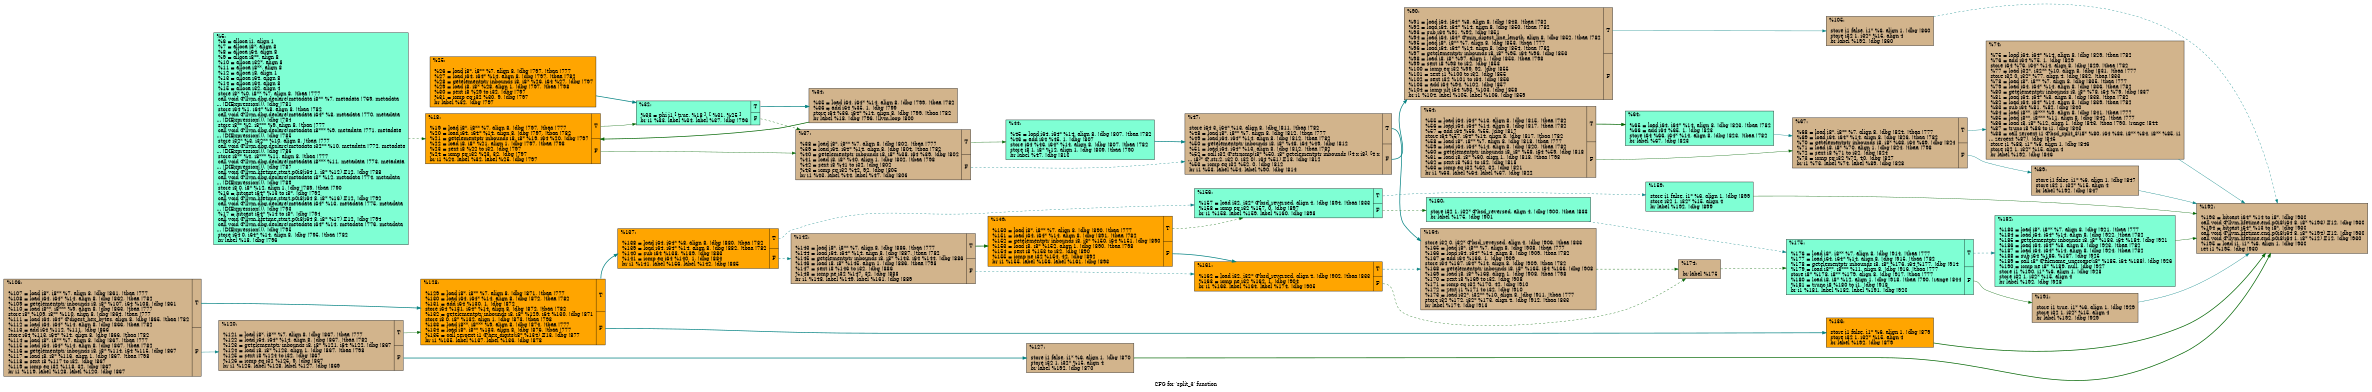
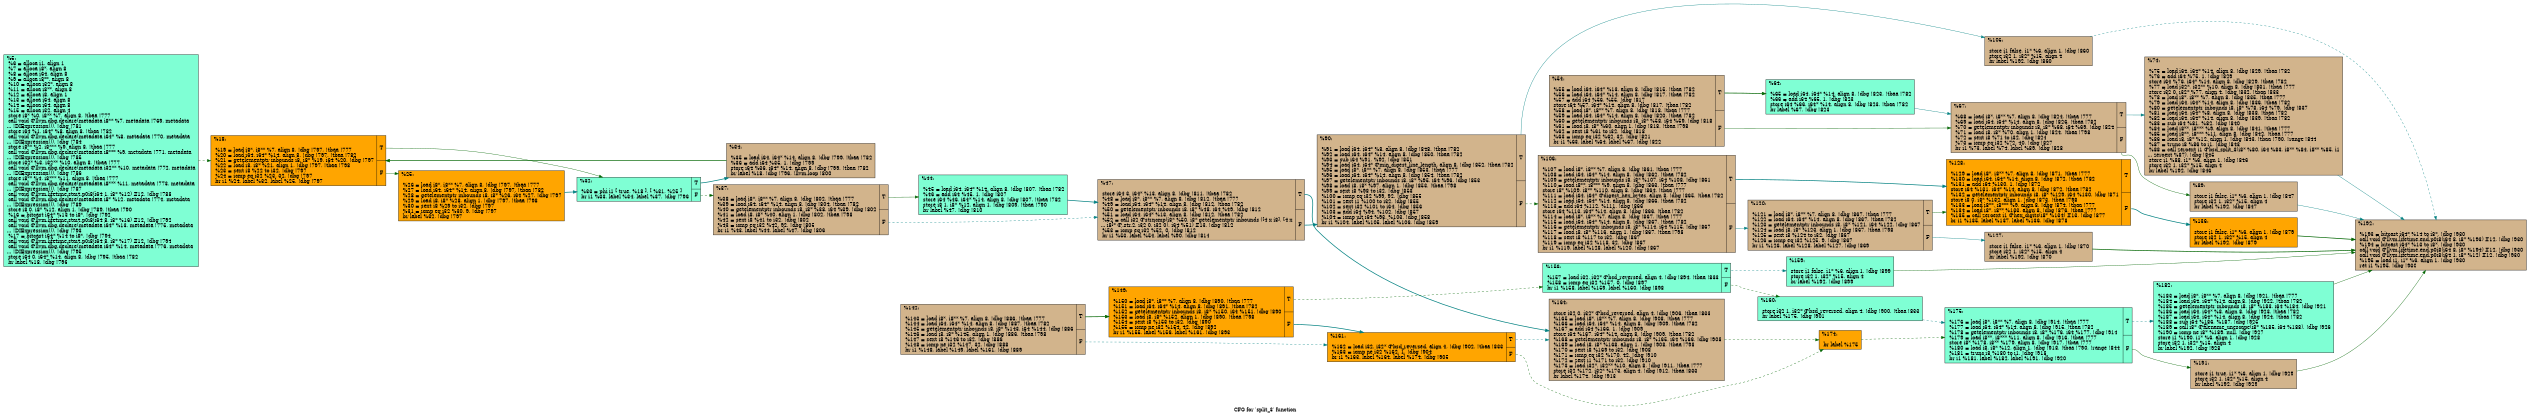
(696, 152) -> (390, 173)
(1997, 165) -> (2147, 180)
none -> (1530, 204)
(698, 249) -> none
(1699, 269) -> (1840, 340)
(2195, 285) -> (2370, 336)
(713, 358) -> (1957, 238)
